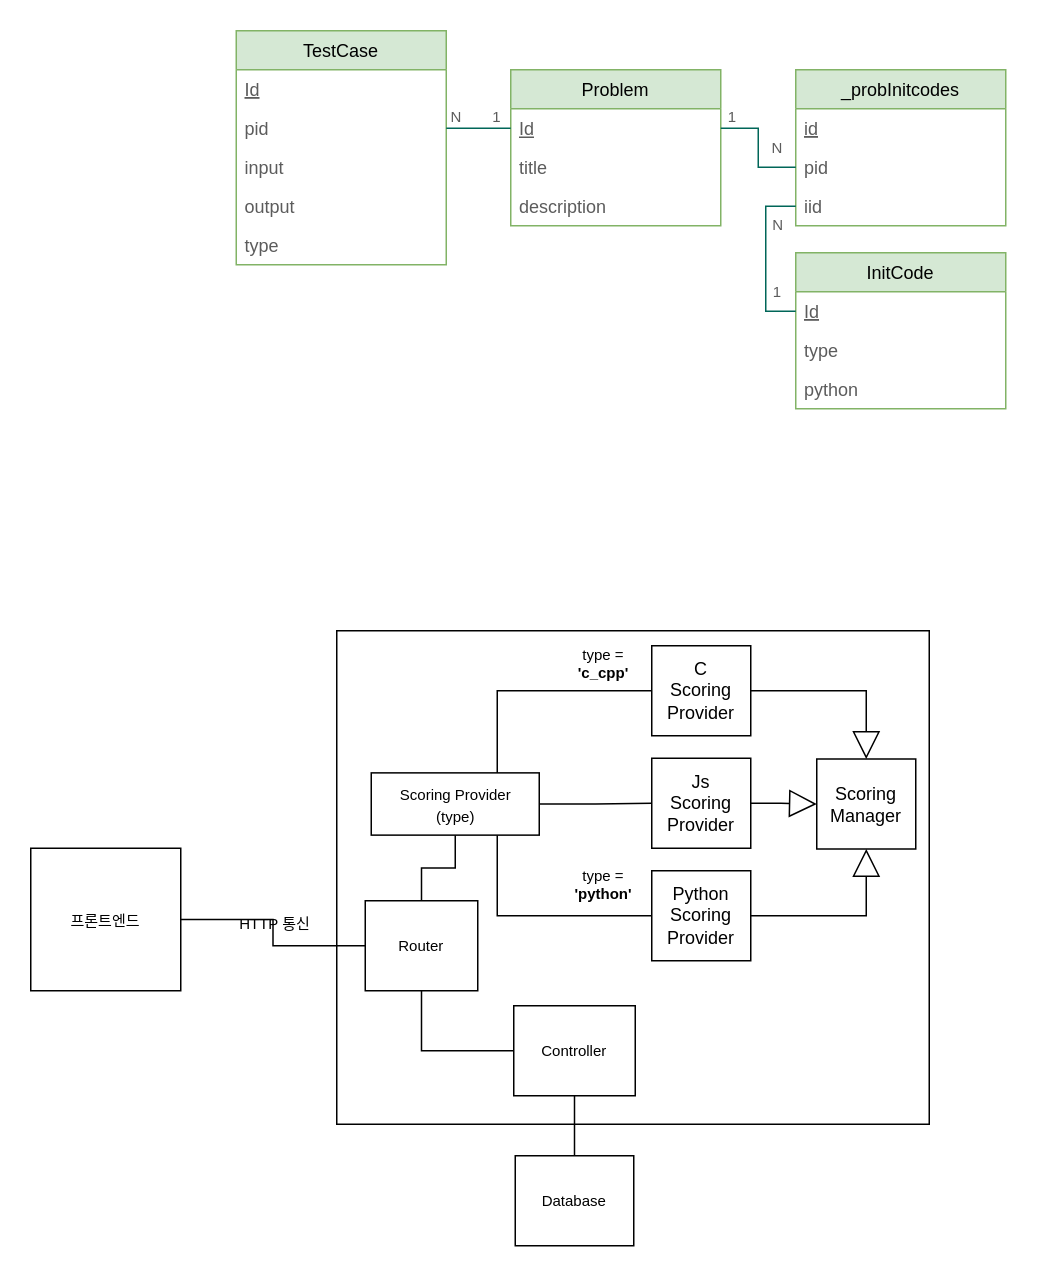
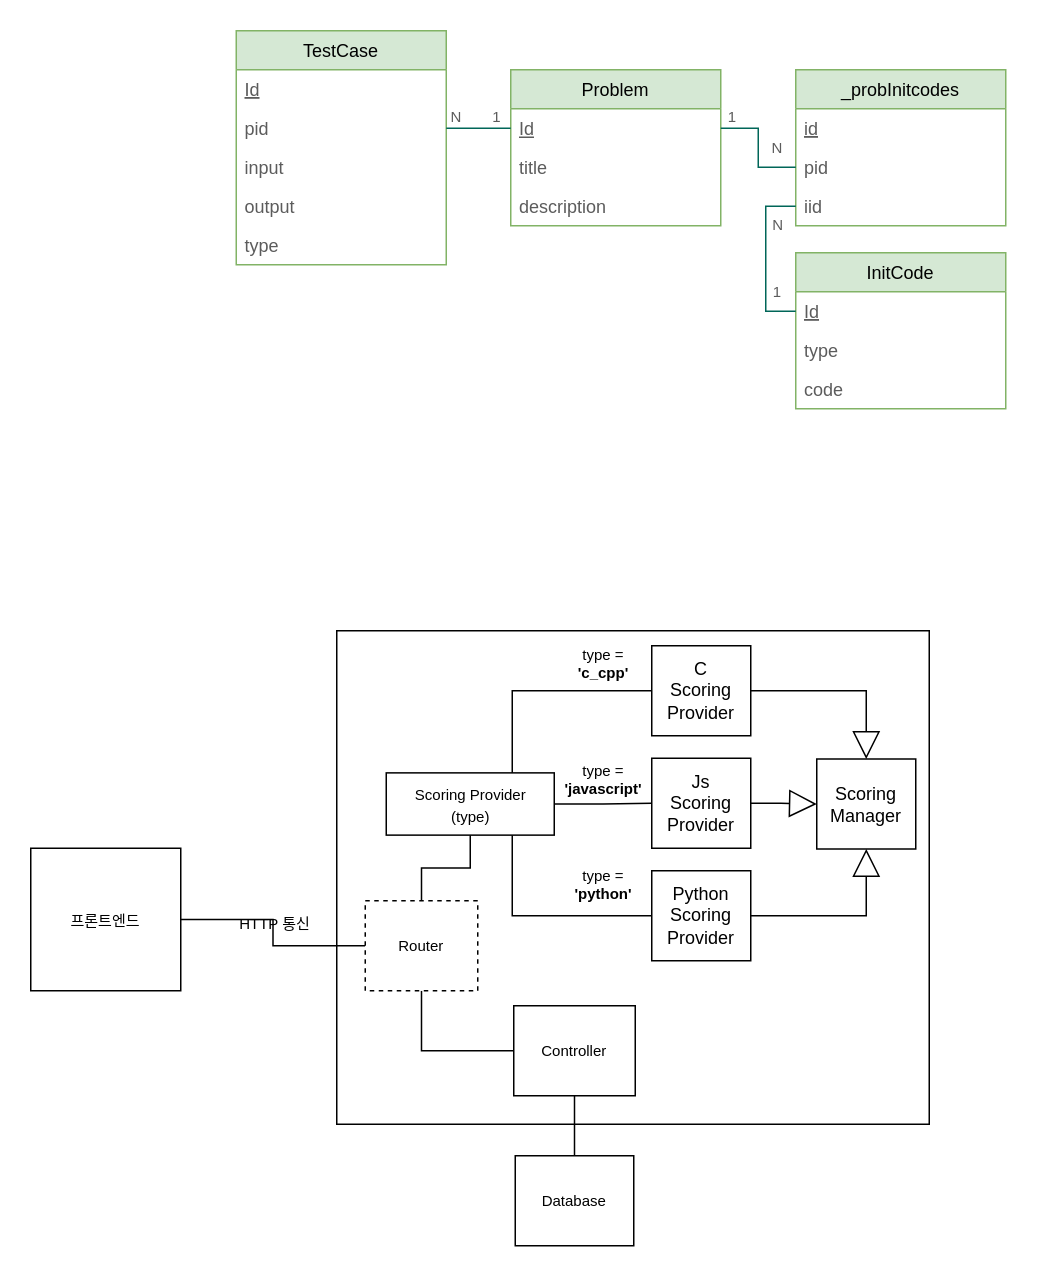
(834, 390) -> (824, 390)
none -> (604, 779)
(455, 804) -> (470, 804)
(422, 946) -> (422, 946)
